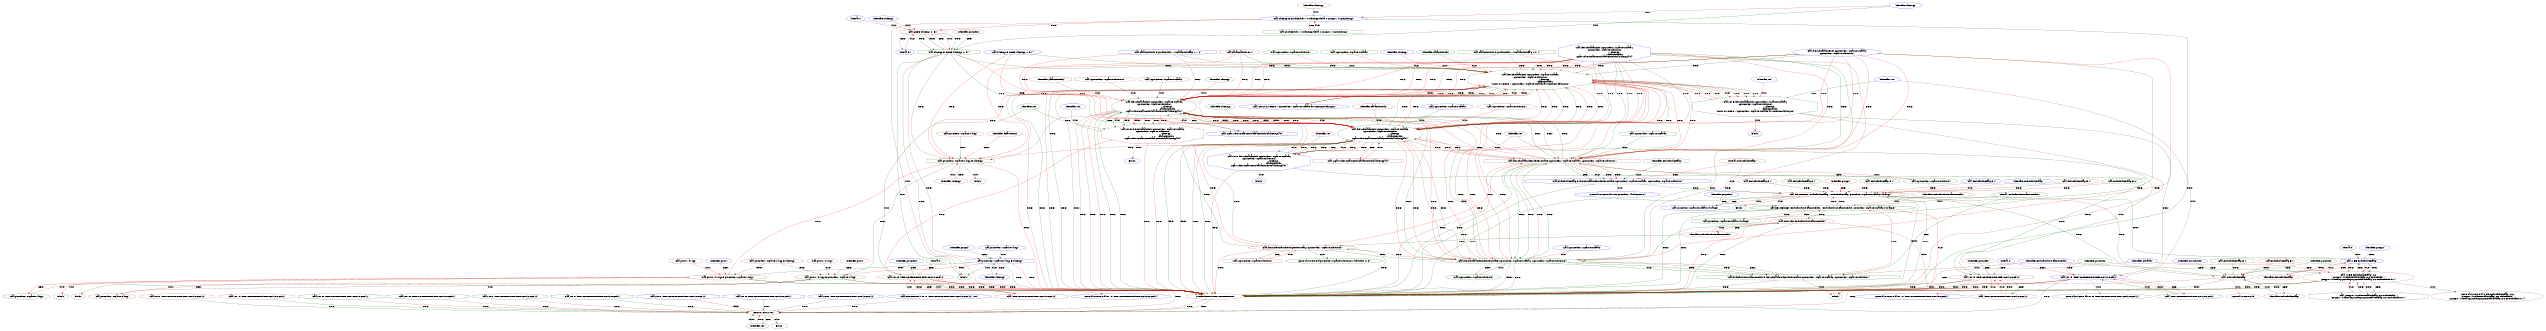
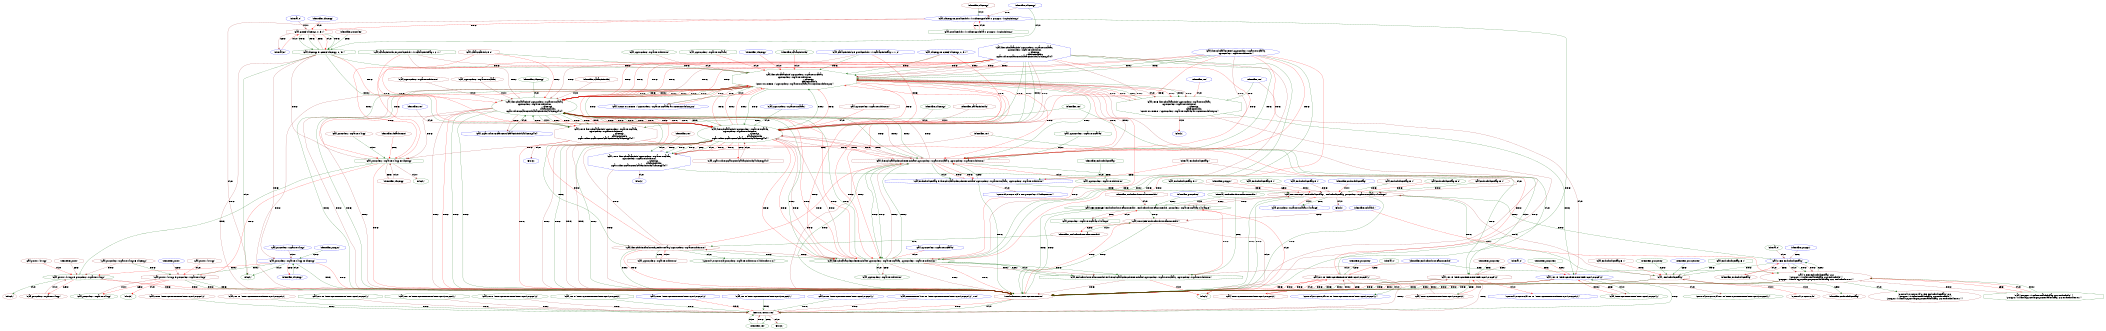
(1690, 291) -> (1271, 217)
(1204, 306) -> (989, 306)
